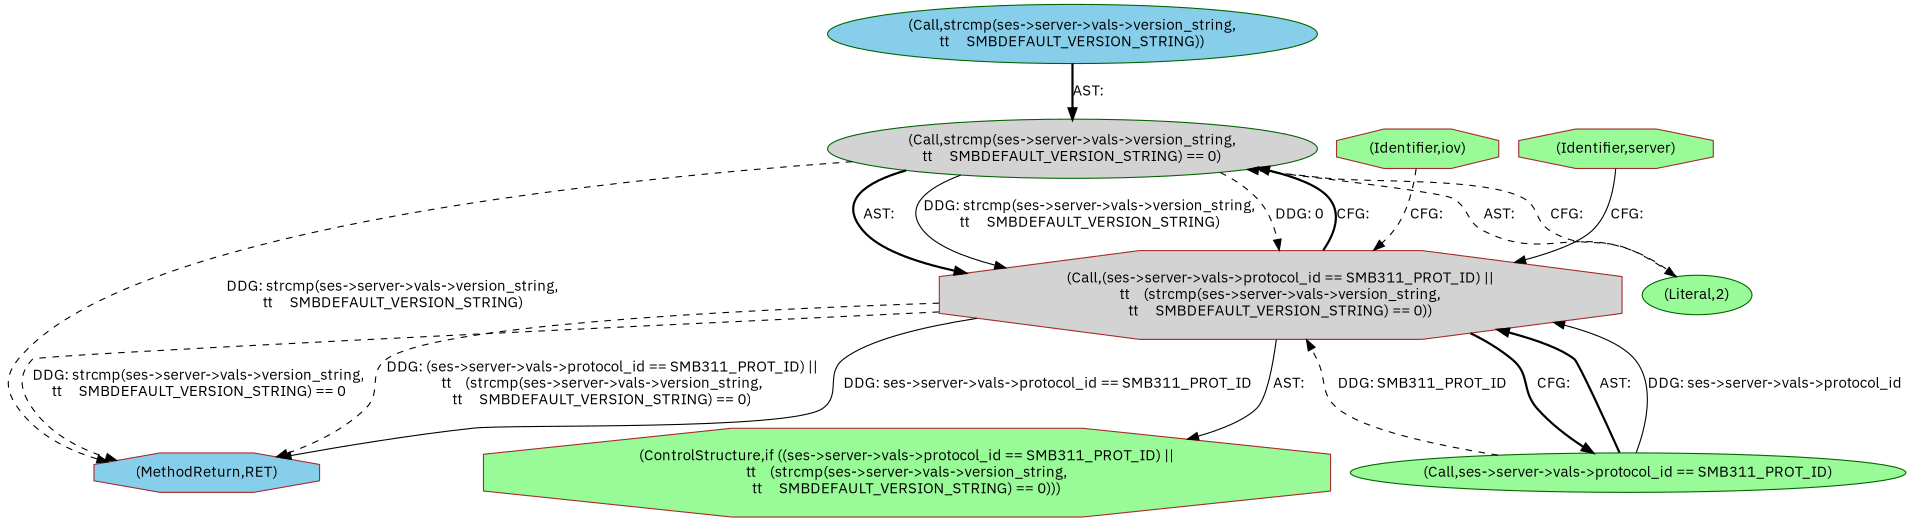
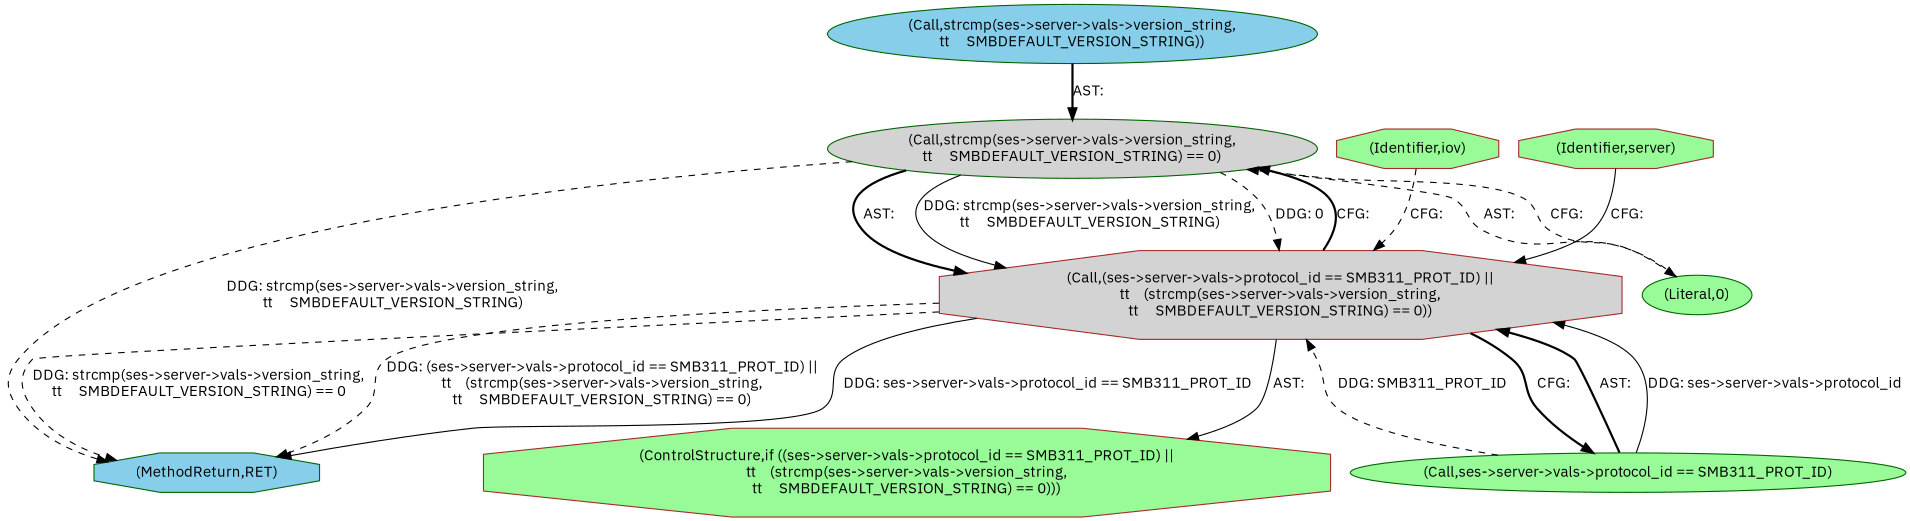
(1697, 295) -> (1697, 295)
(207, 473) -> (207, 473)
